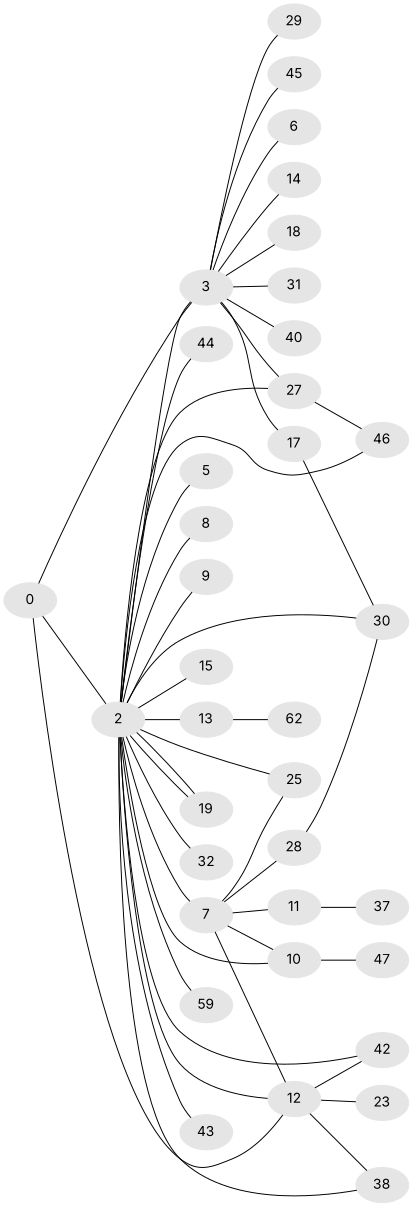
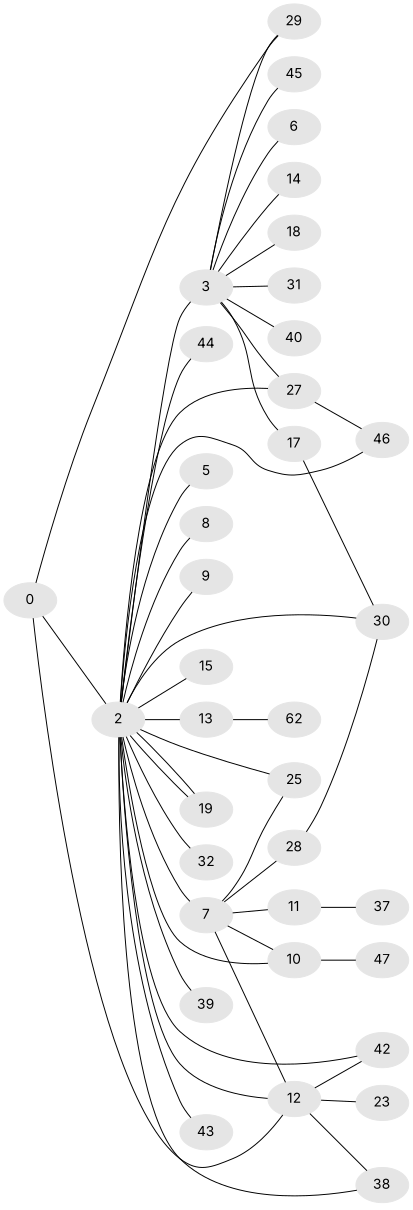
(109, 439) -> (135, 299)
(206, 1005) -> (206, 1005)
